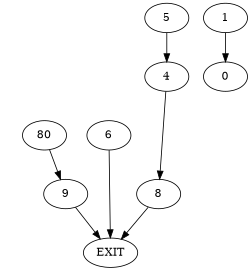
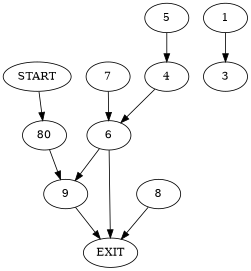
none -> (37, 77)
none -> (108, 77)
(226, 77) -> (226, 77)
(163, 131) -> (141, 103)
none -> (90, 161)
